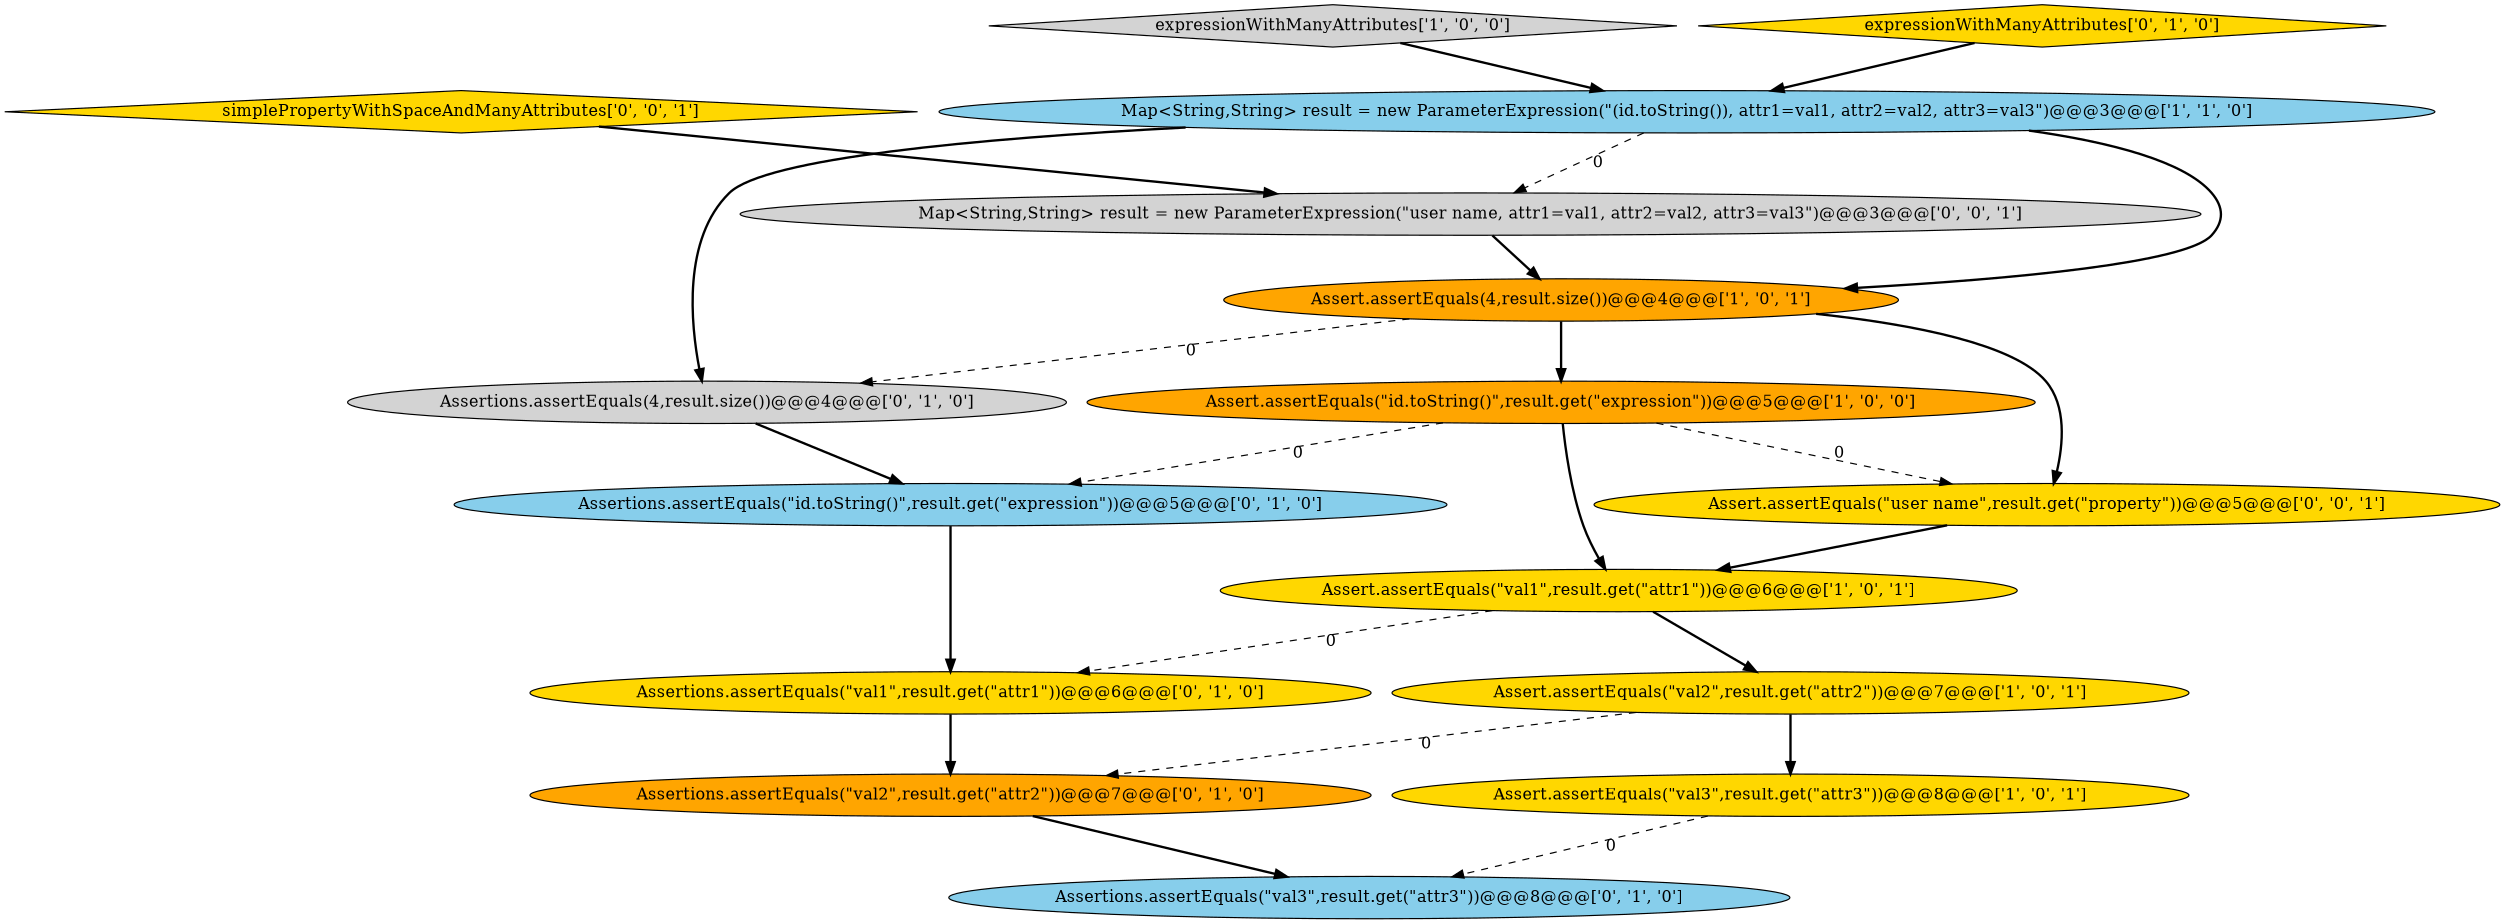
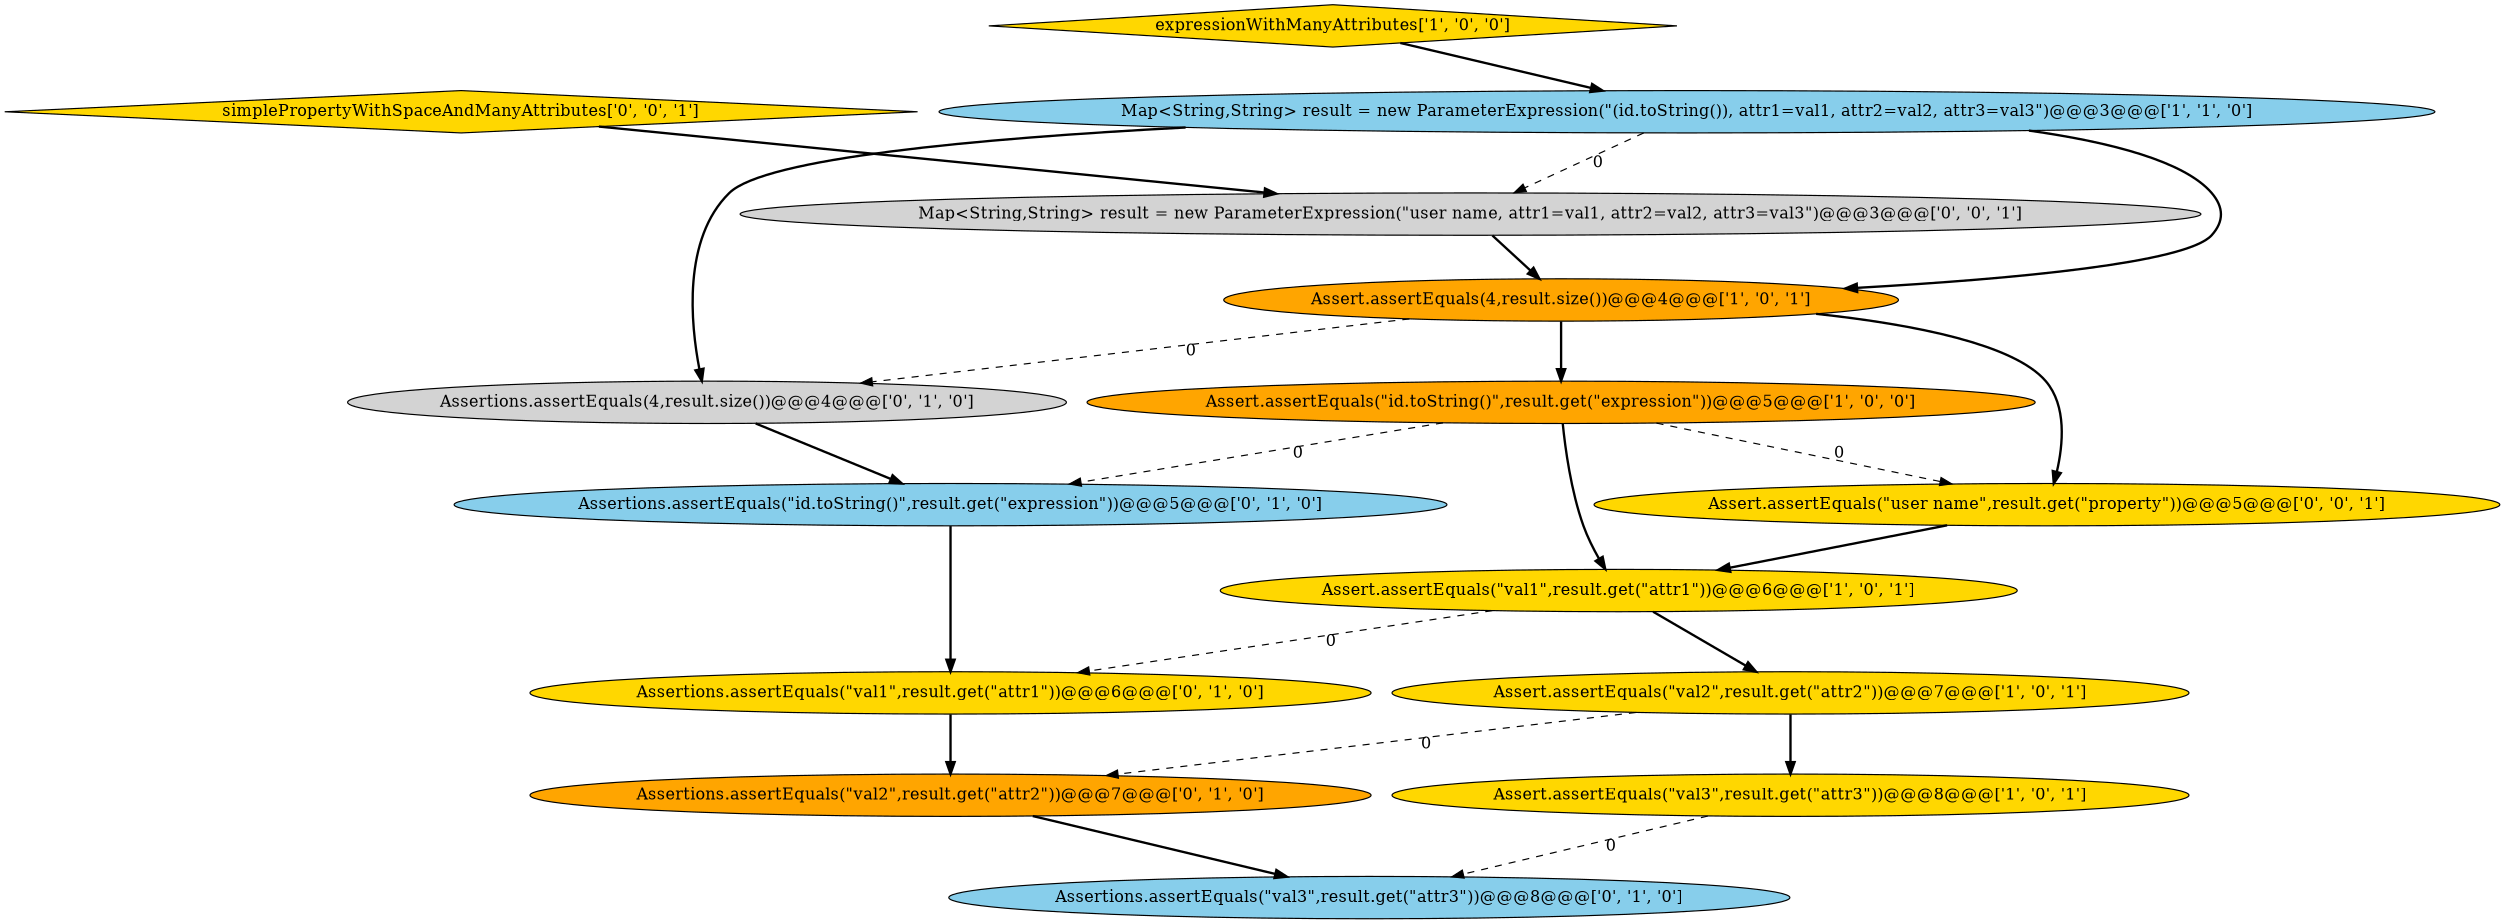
(1333, 26) -> (1333, 26)
(2042, 26) -> none
